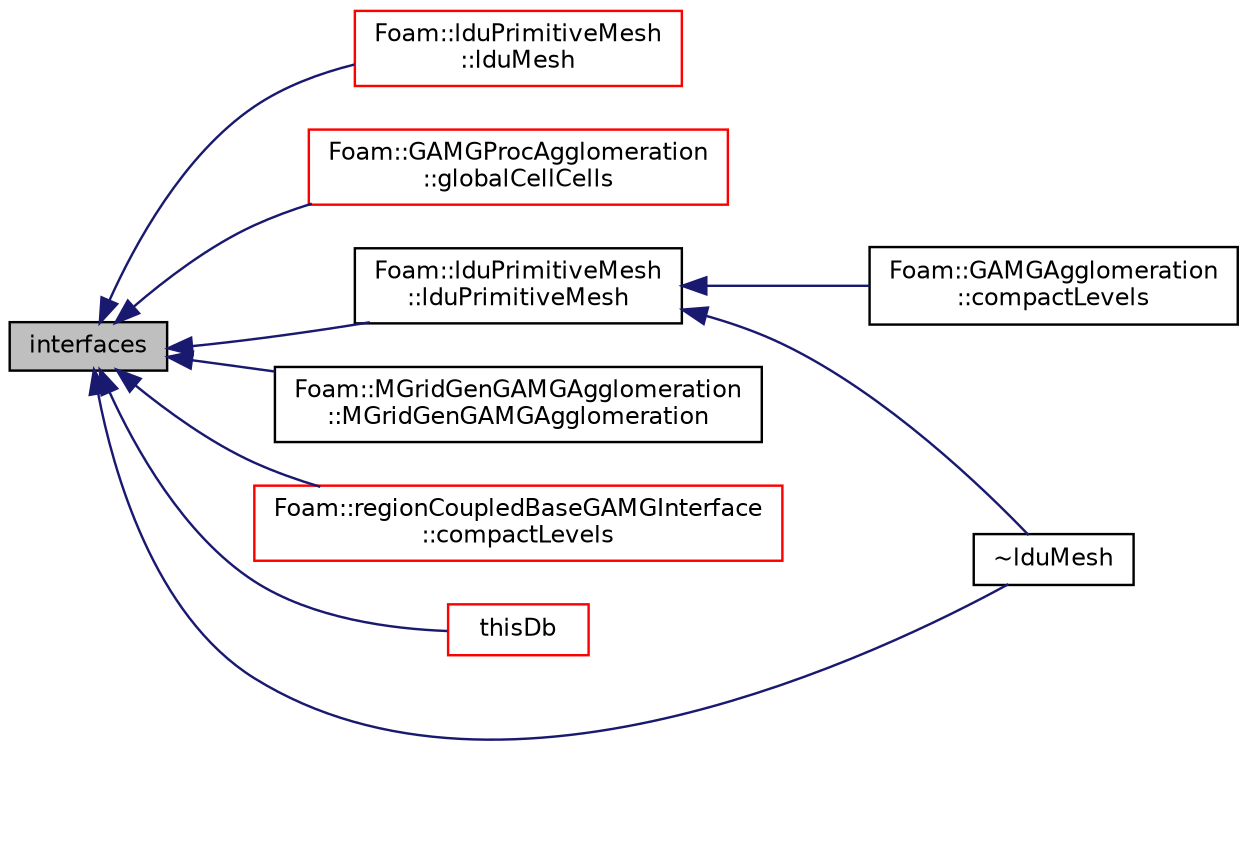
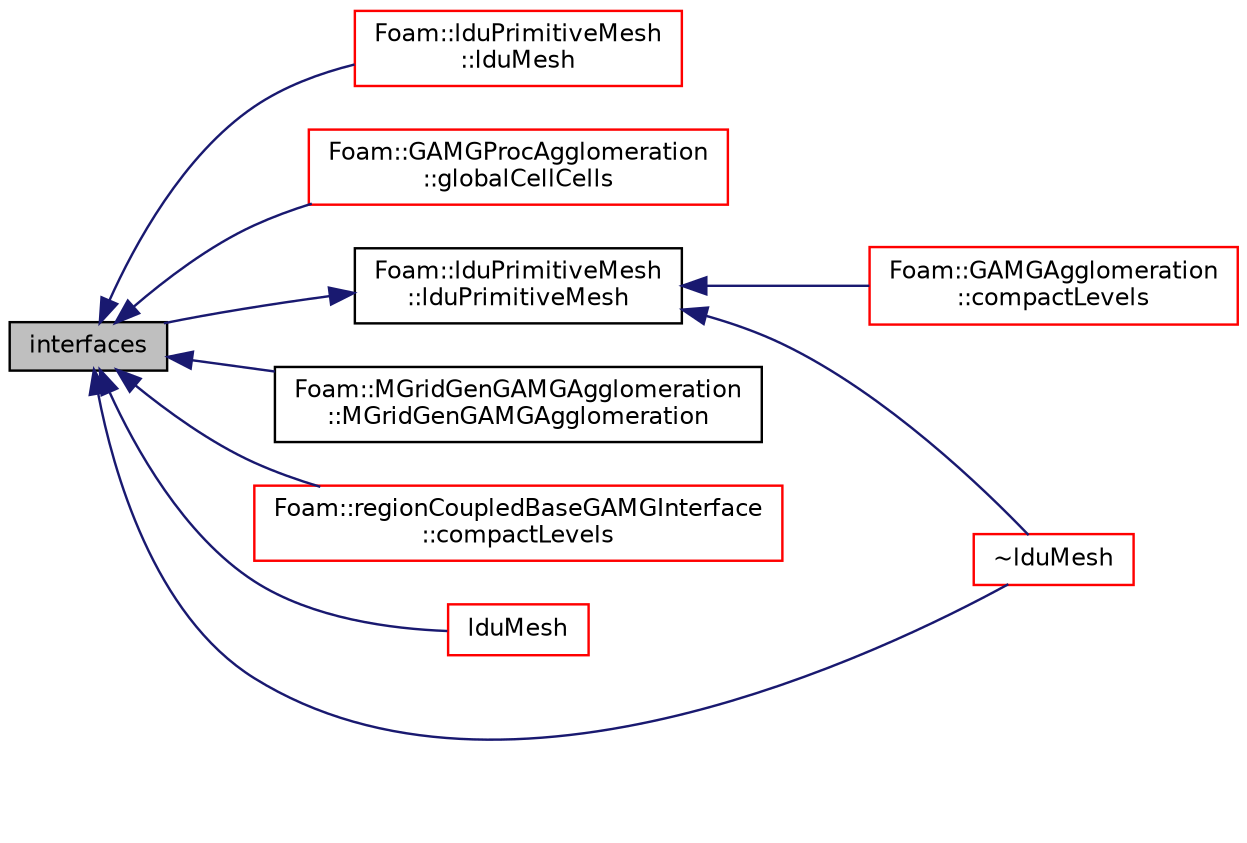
(1054, 286) -> (1054, 286)
(281, 336) -> (247, 308)
(1054, 560) -> (1054, 560)
(518, 630) -> (518, 630)
